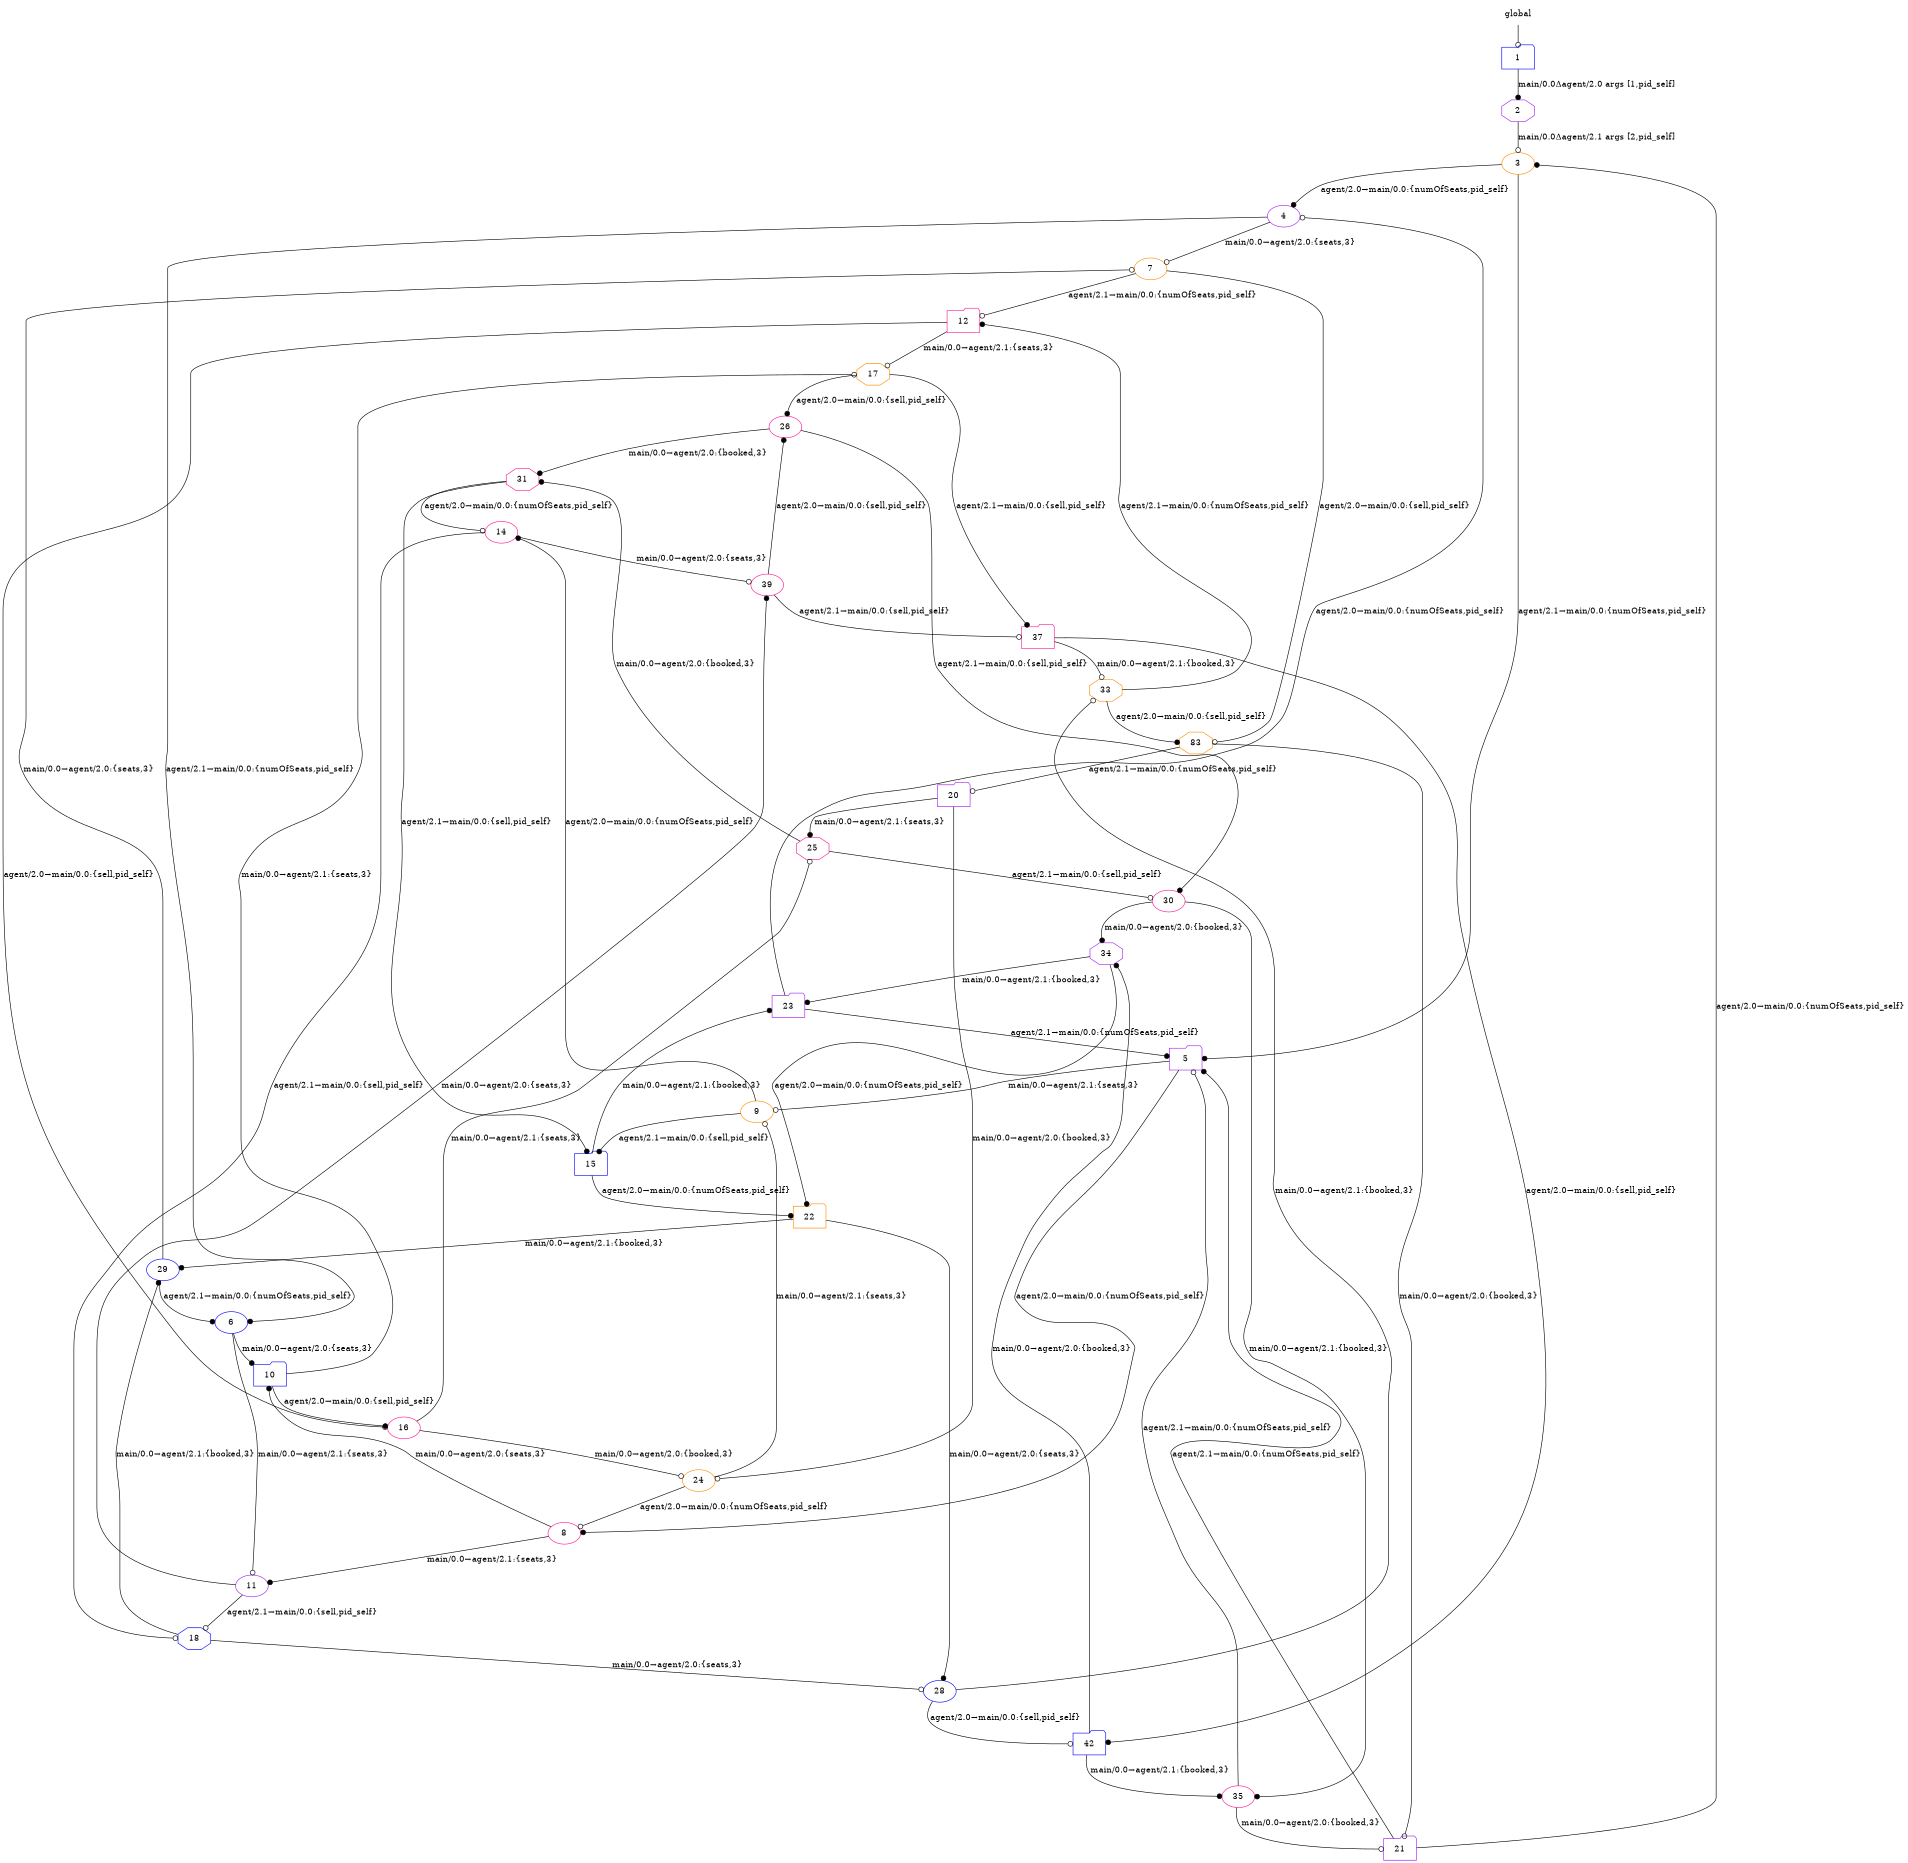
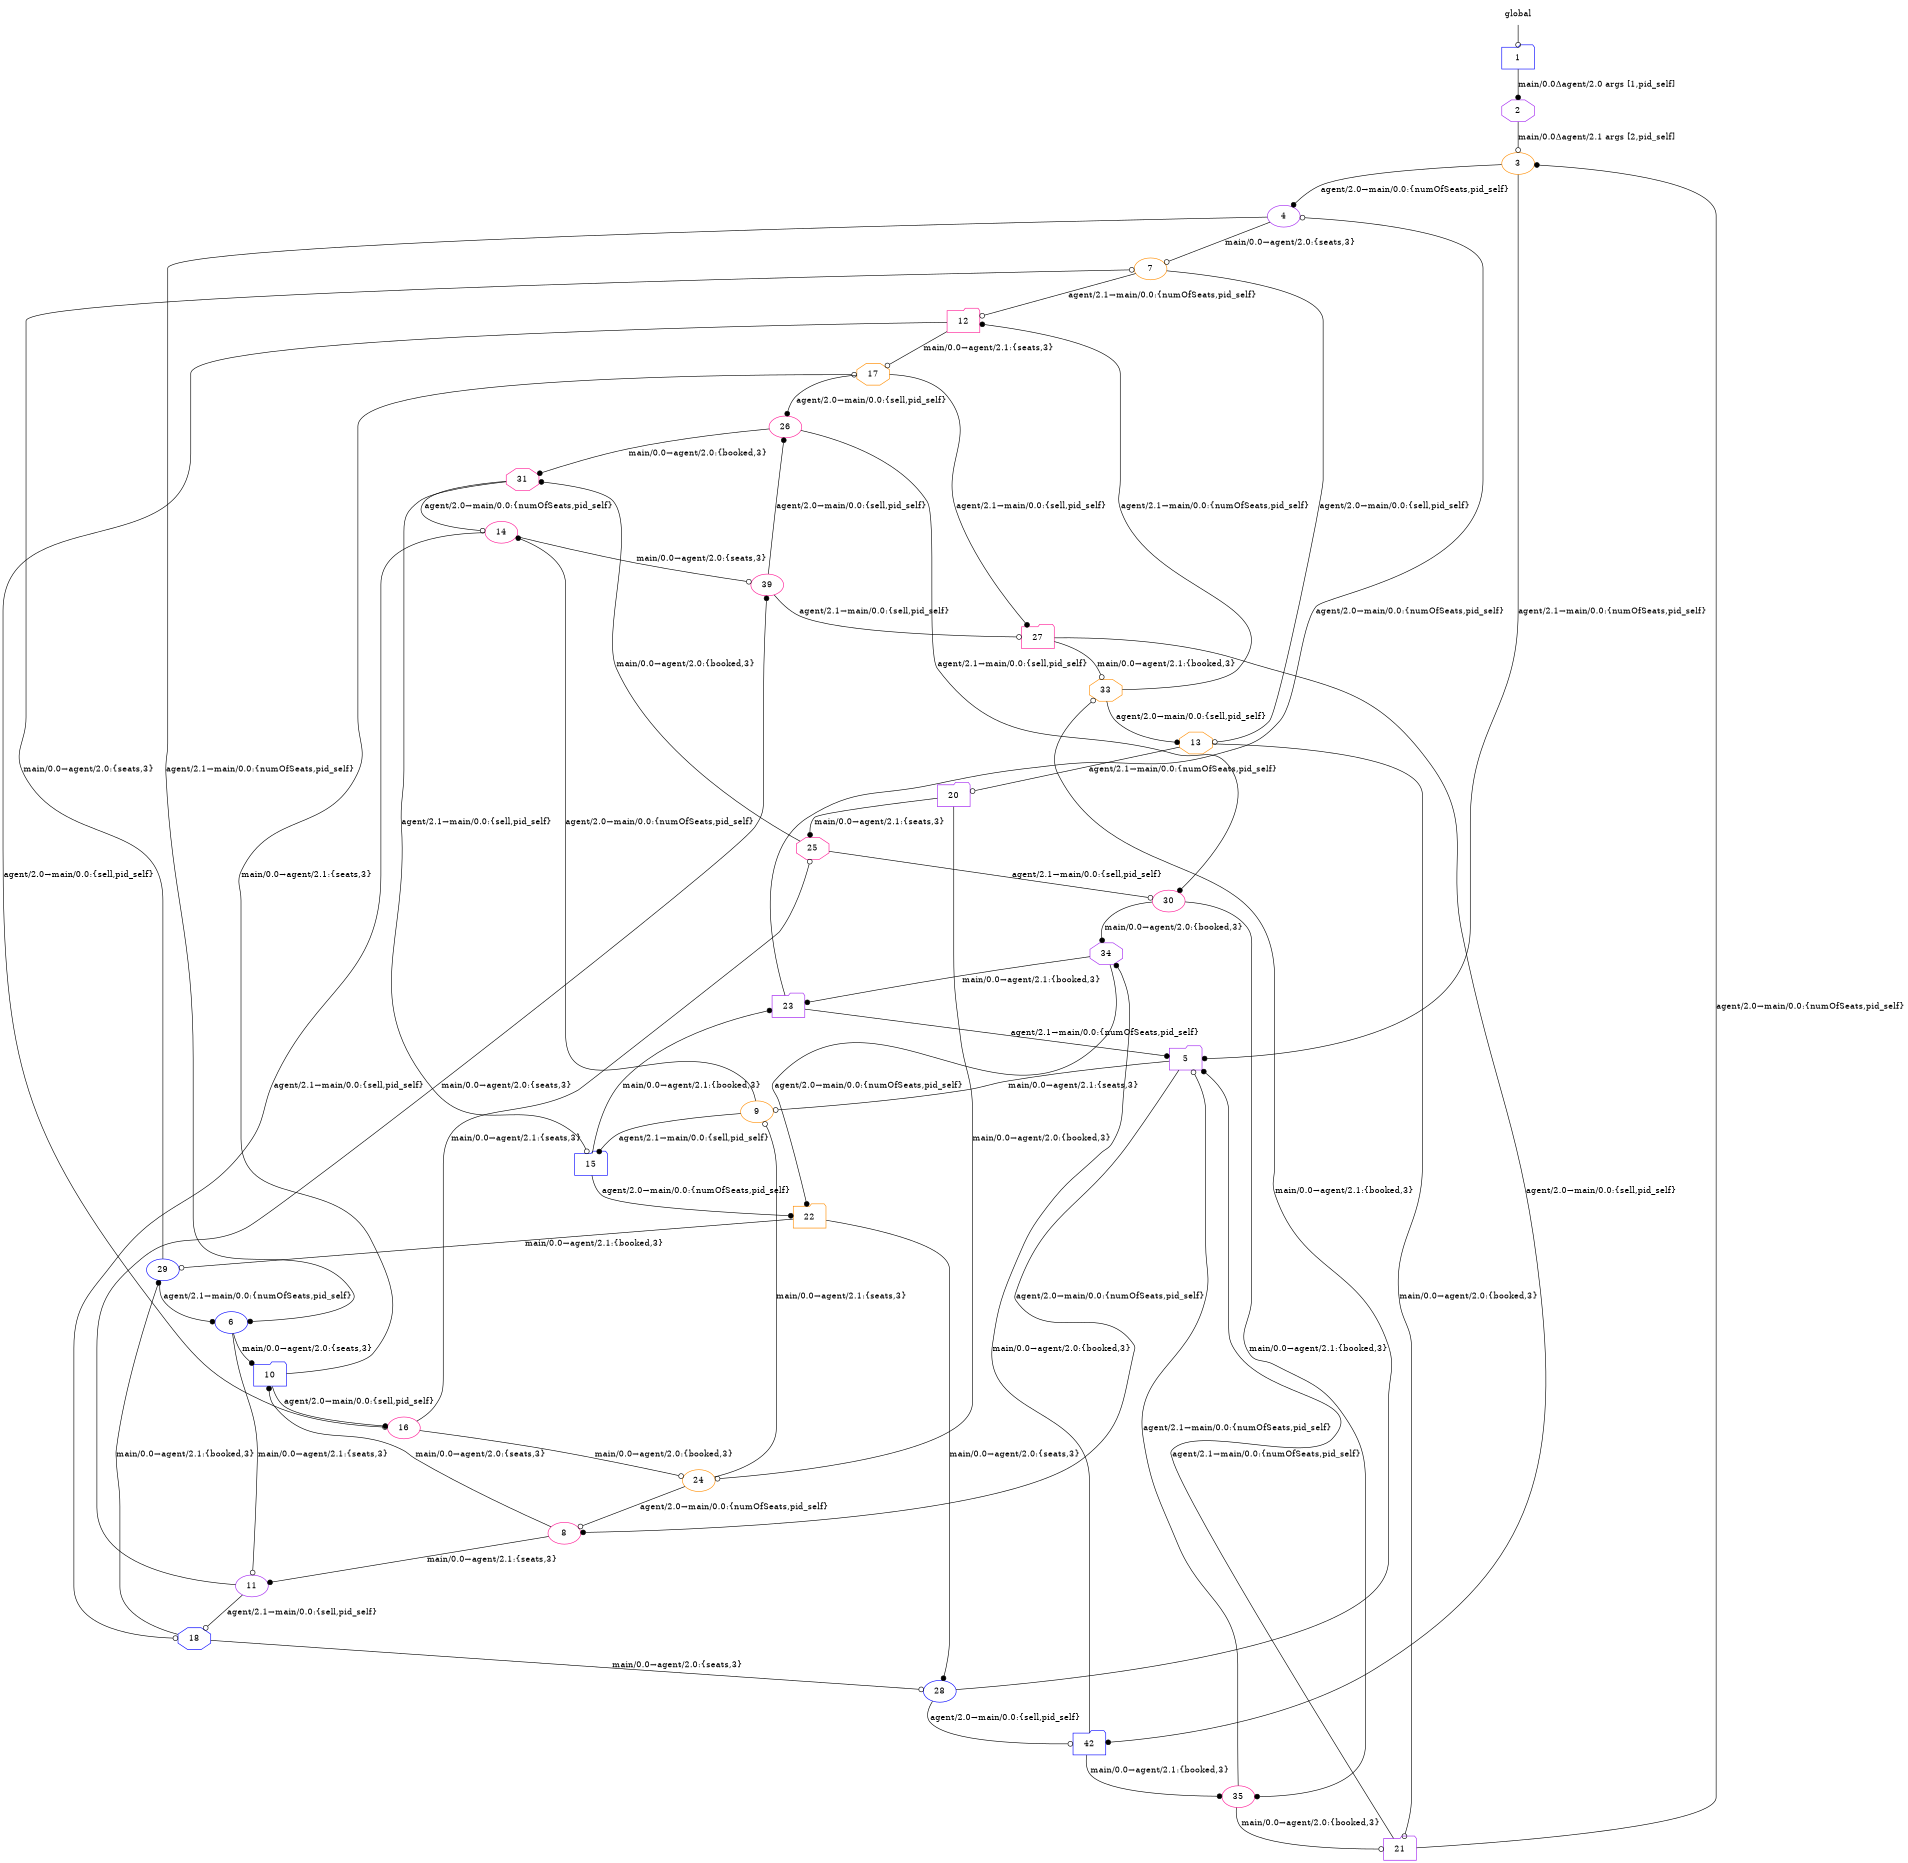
(1038, 638) -> (1038, 638)
(1196, 743) -> (1196, 743)
(402, 840) -> (402, 840)
(489, 1243) -> (489, 1243)
